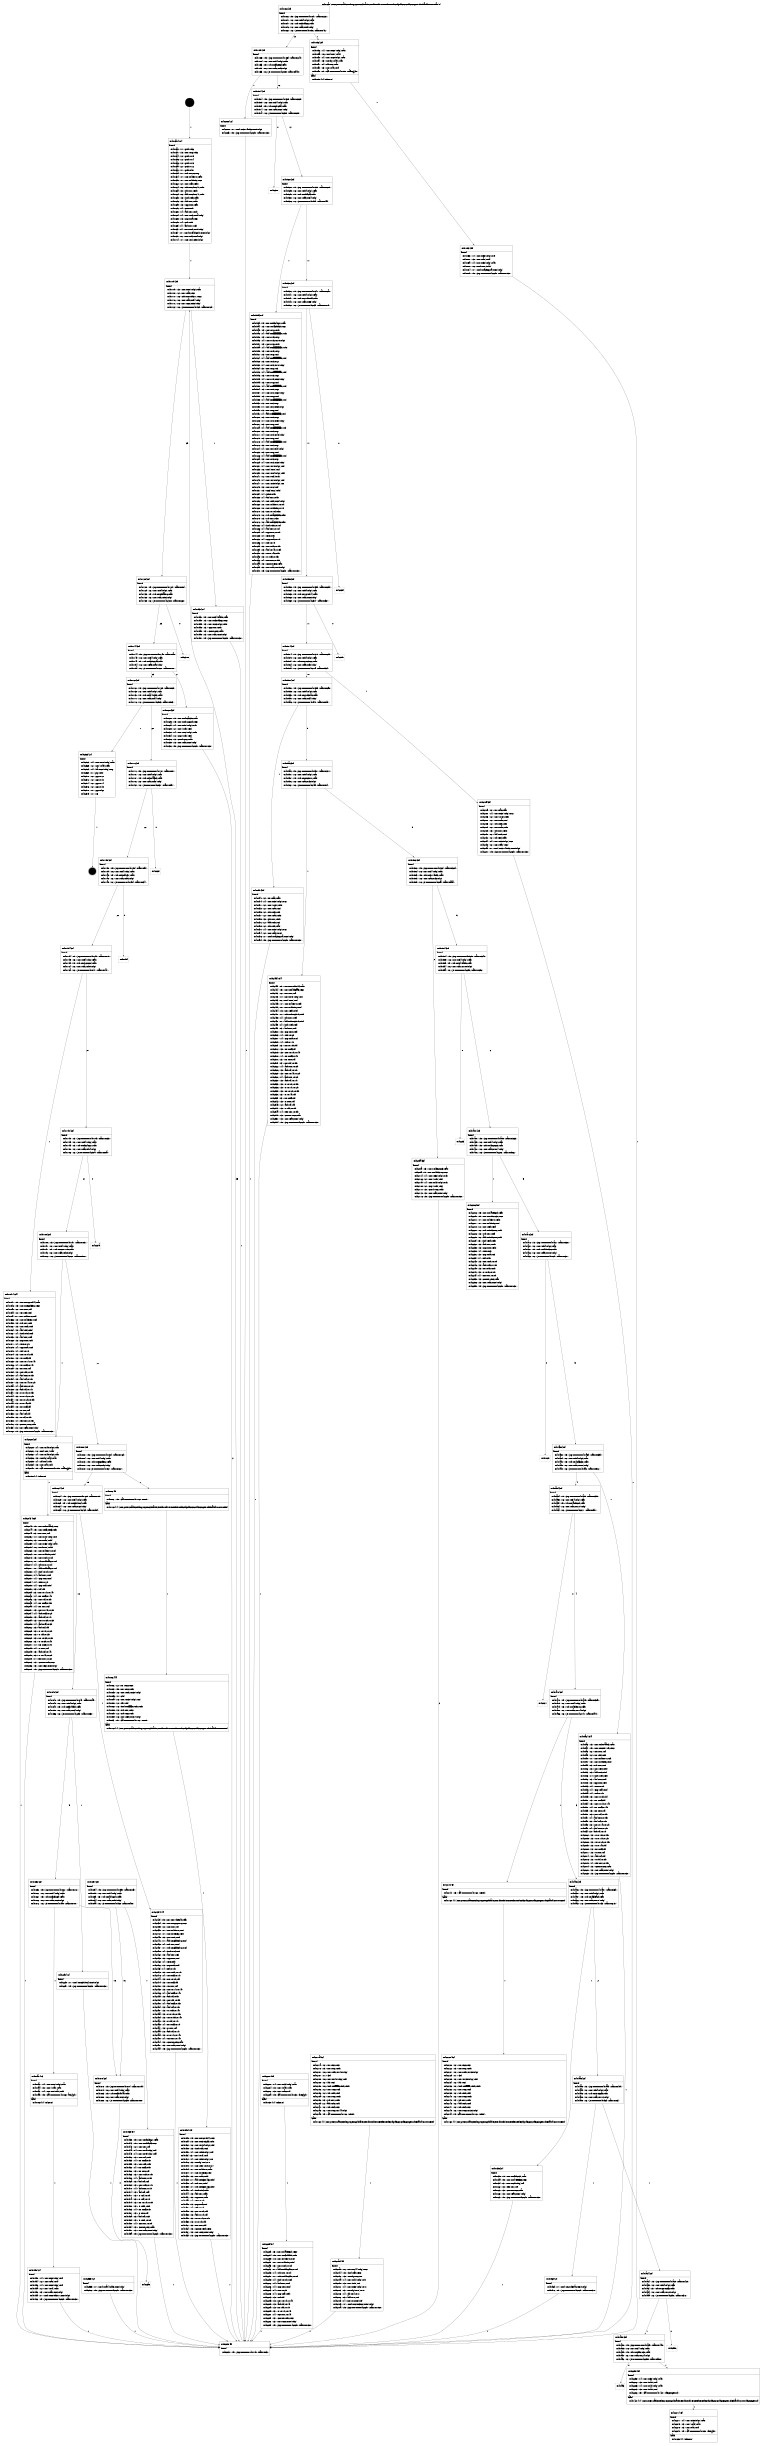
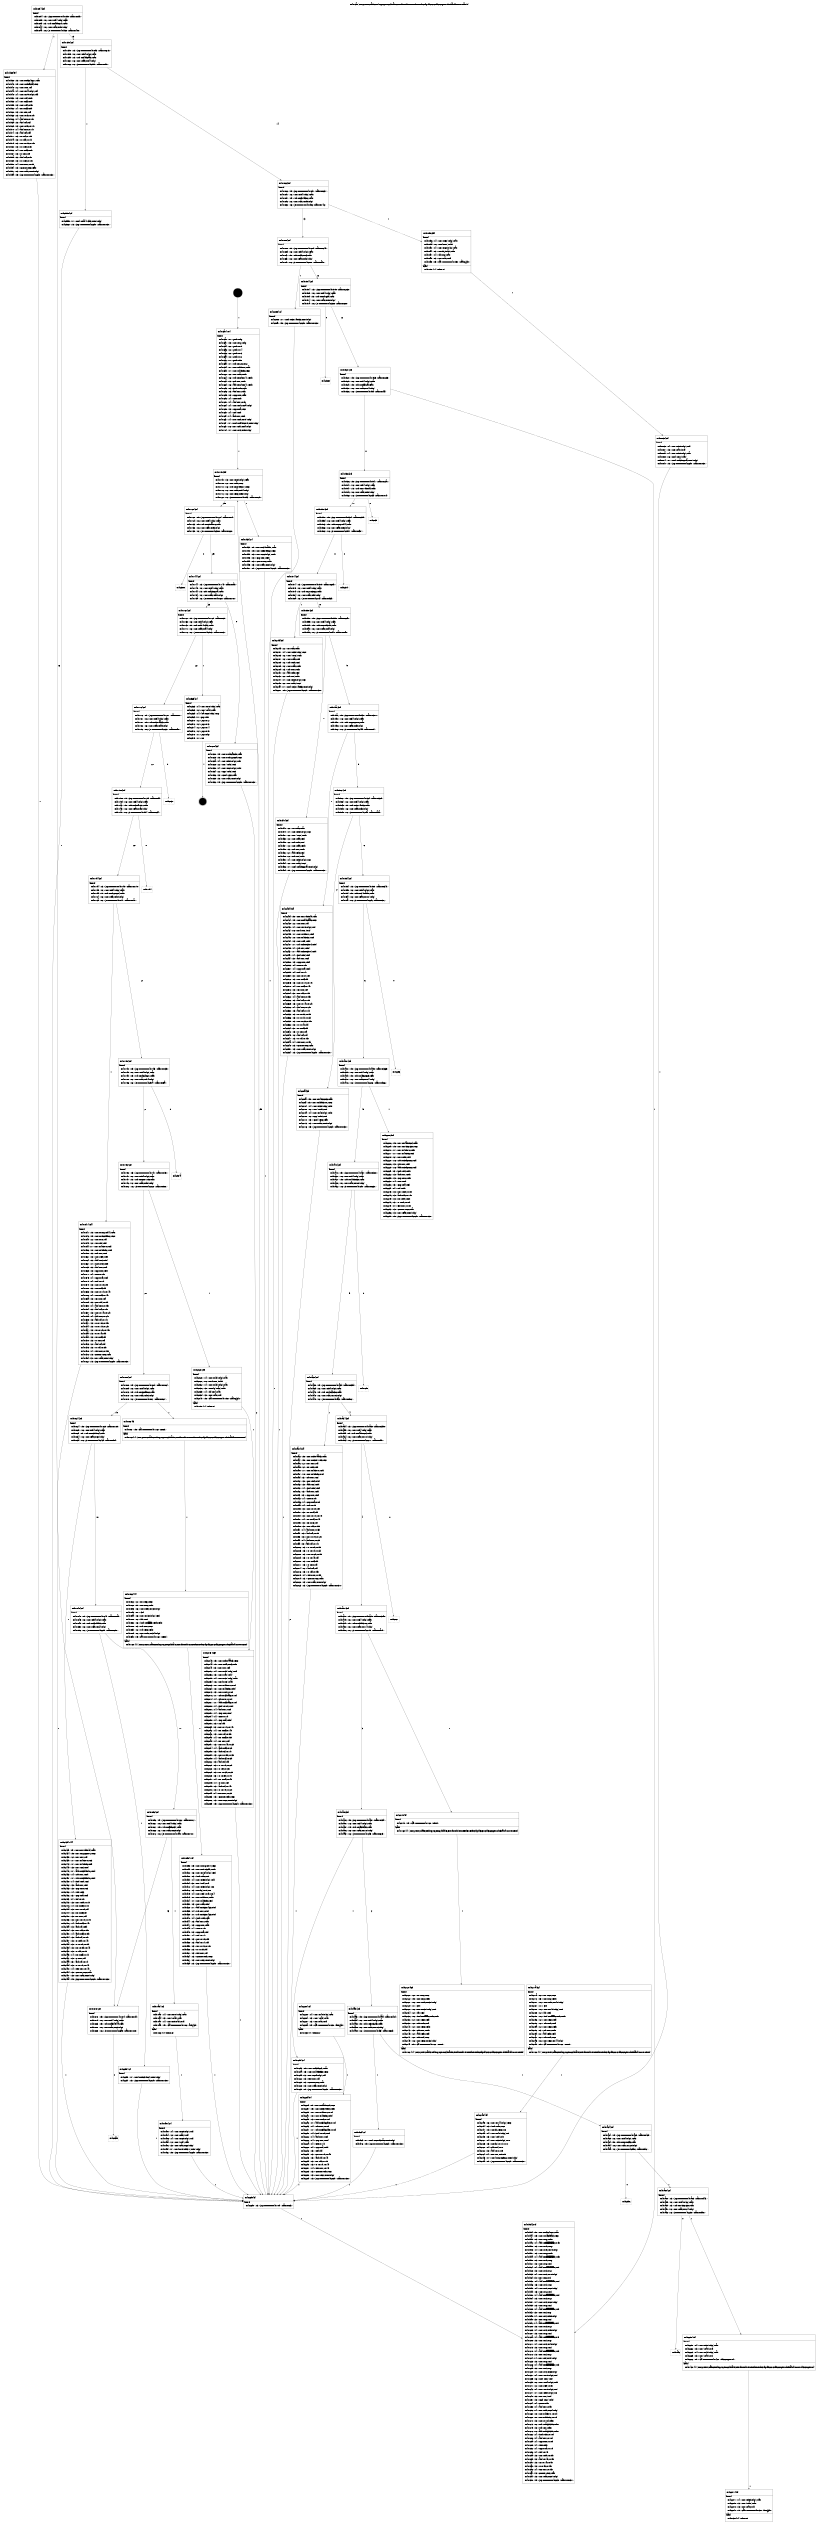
none -> (86, 54)
(249, 1457) -> (401, 2273)
(69, 1805) -> (180, 1729)
